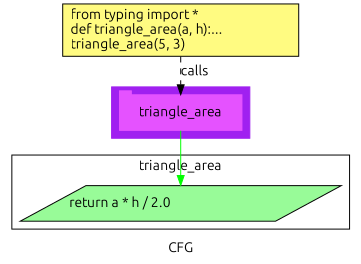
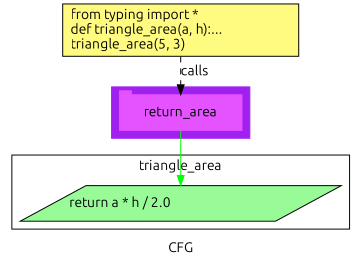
(181, 113) -> (181, 113)
